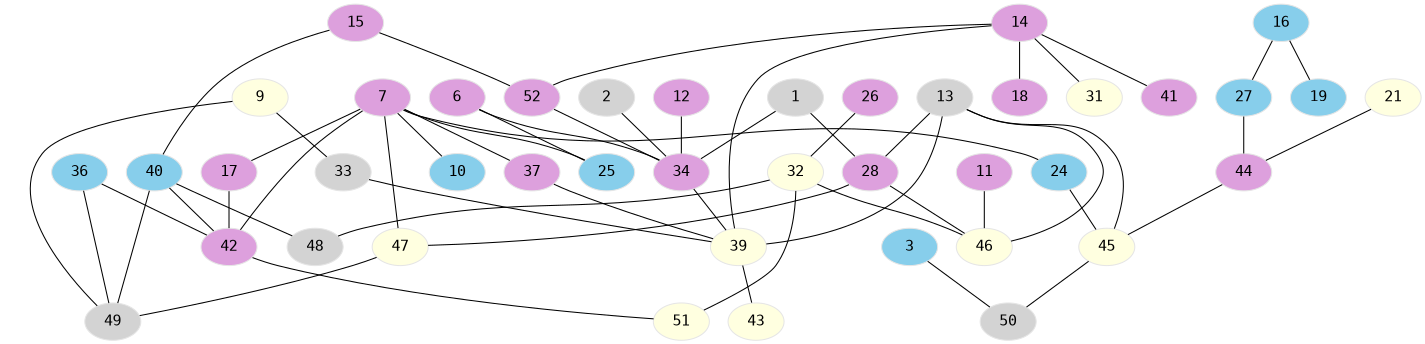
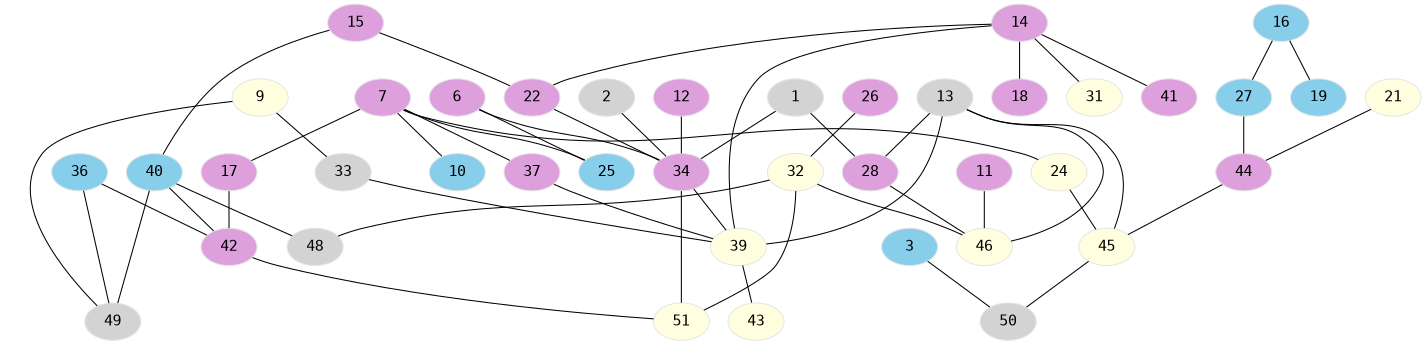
(532, 98) -> (532, 98)
(295, 164) -> none
(1059, 172) -> (1059, 172)
(400, 247) -> none
none -> (681, 247)
